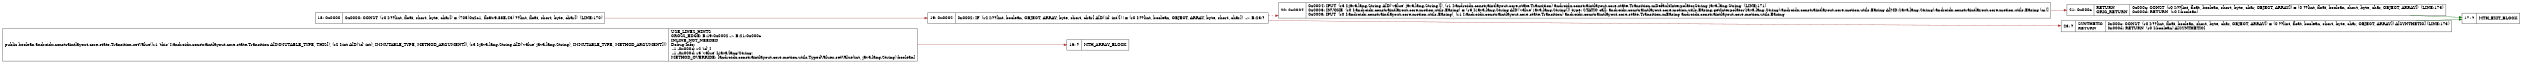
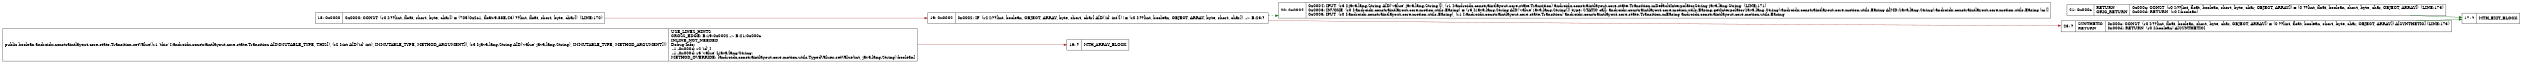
(2057, 10) -> none
(1272, 16) -> (1272, 16)
